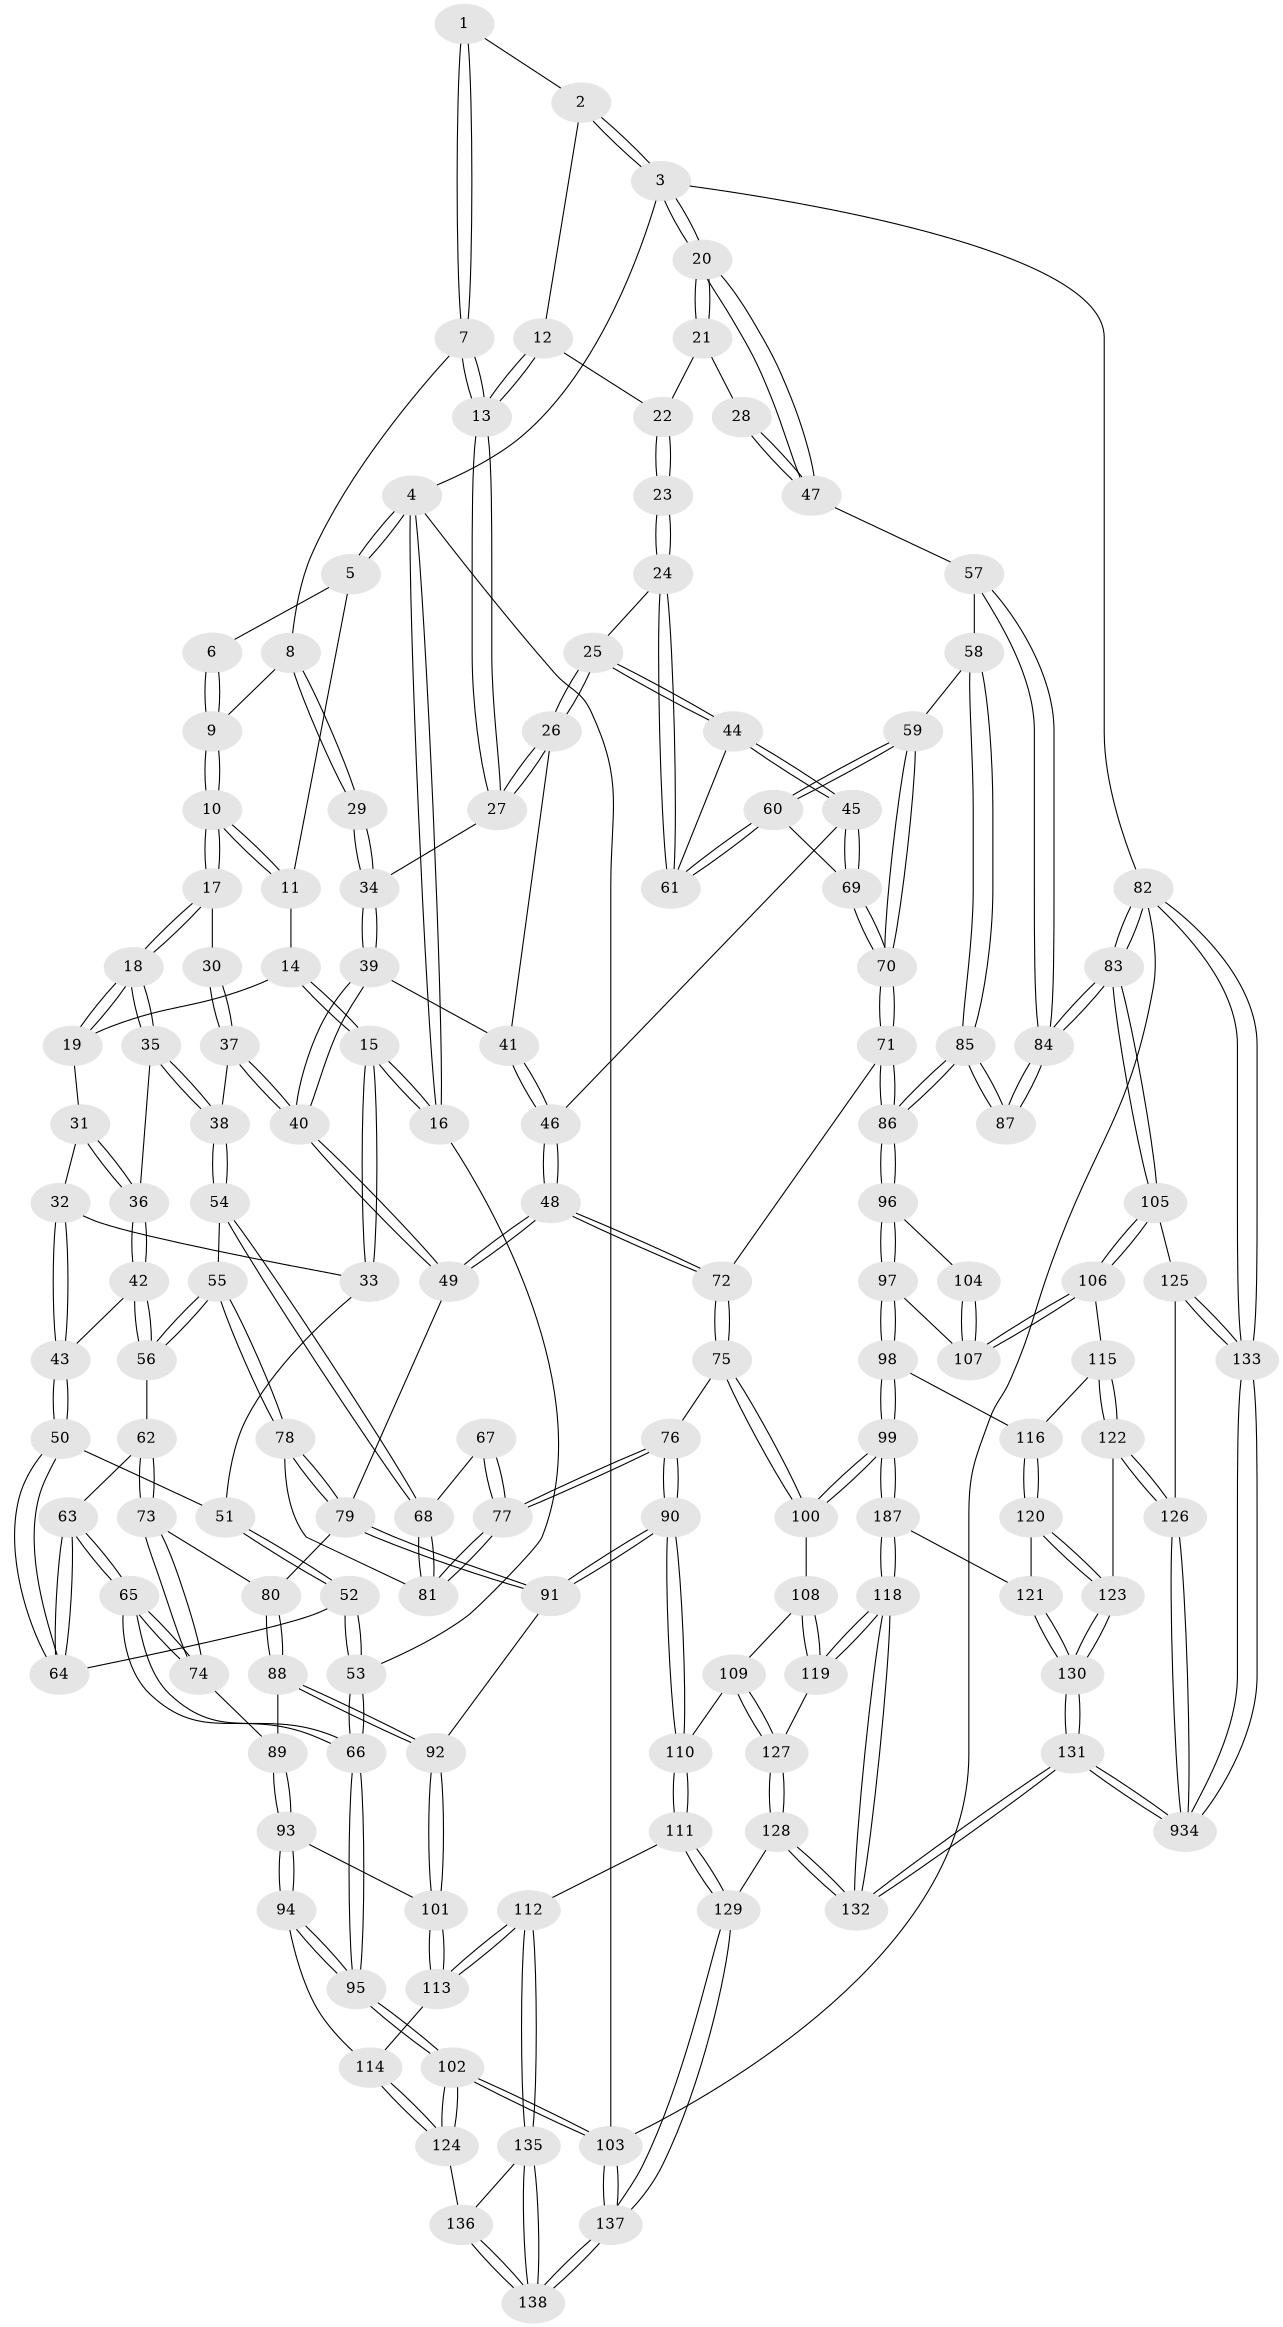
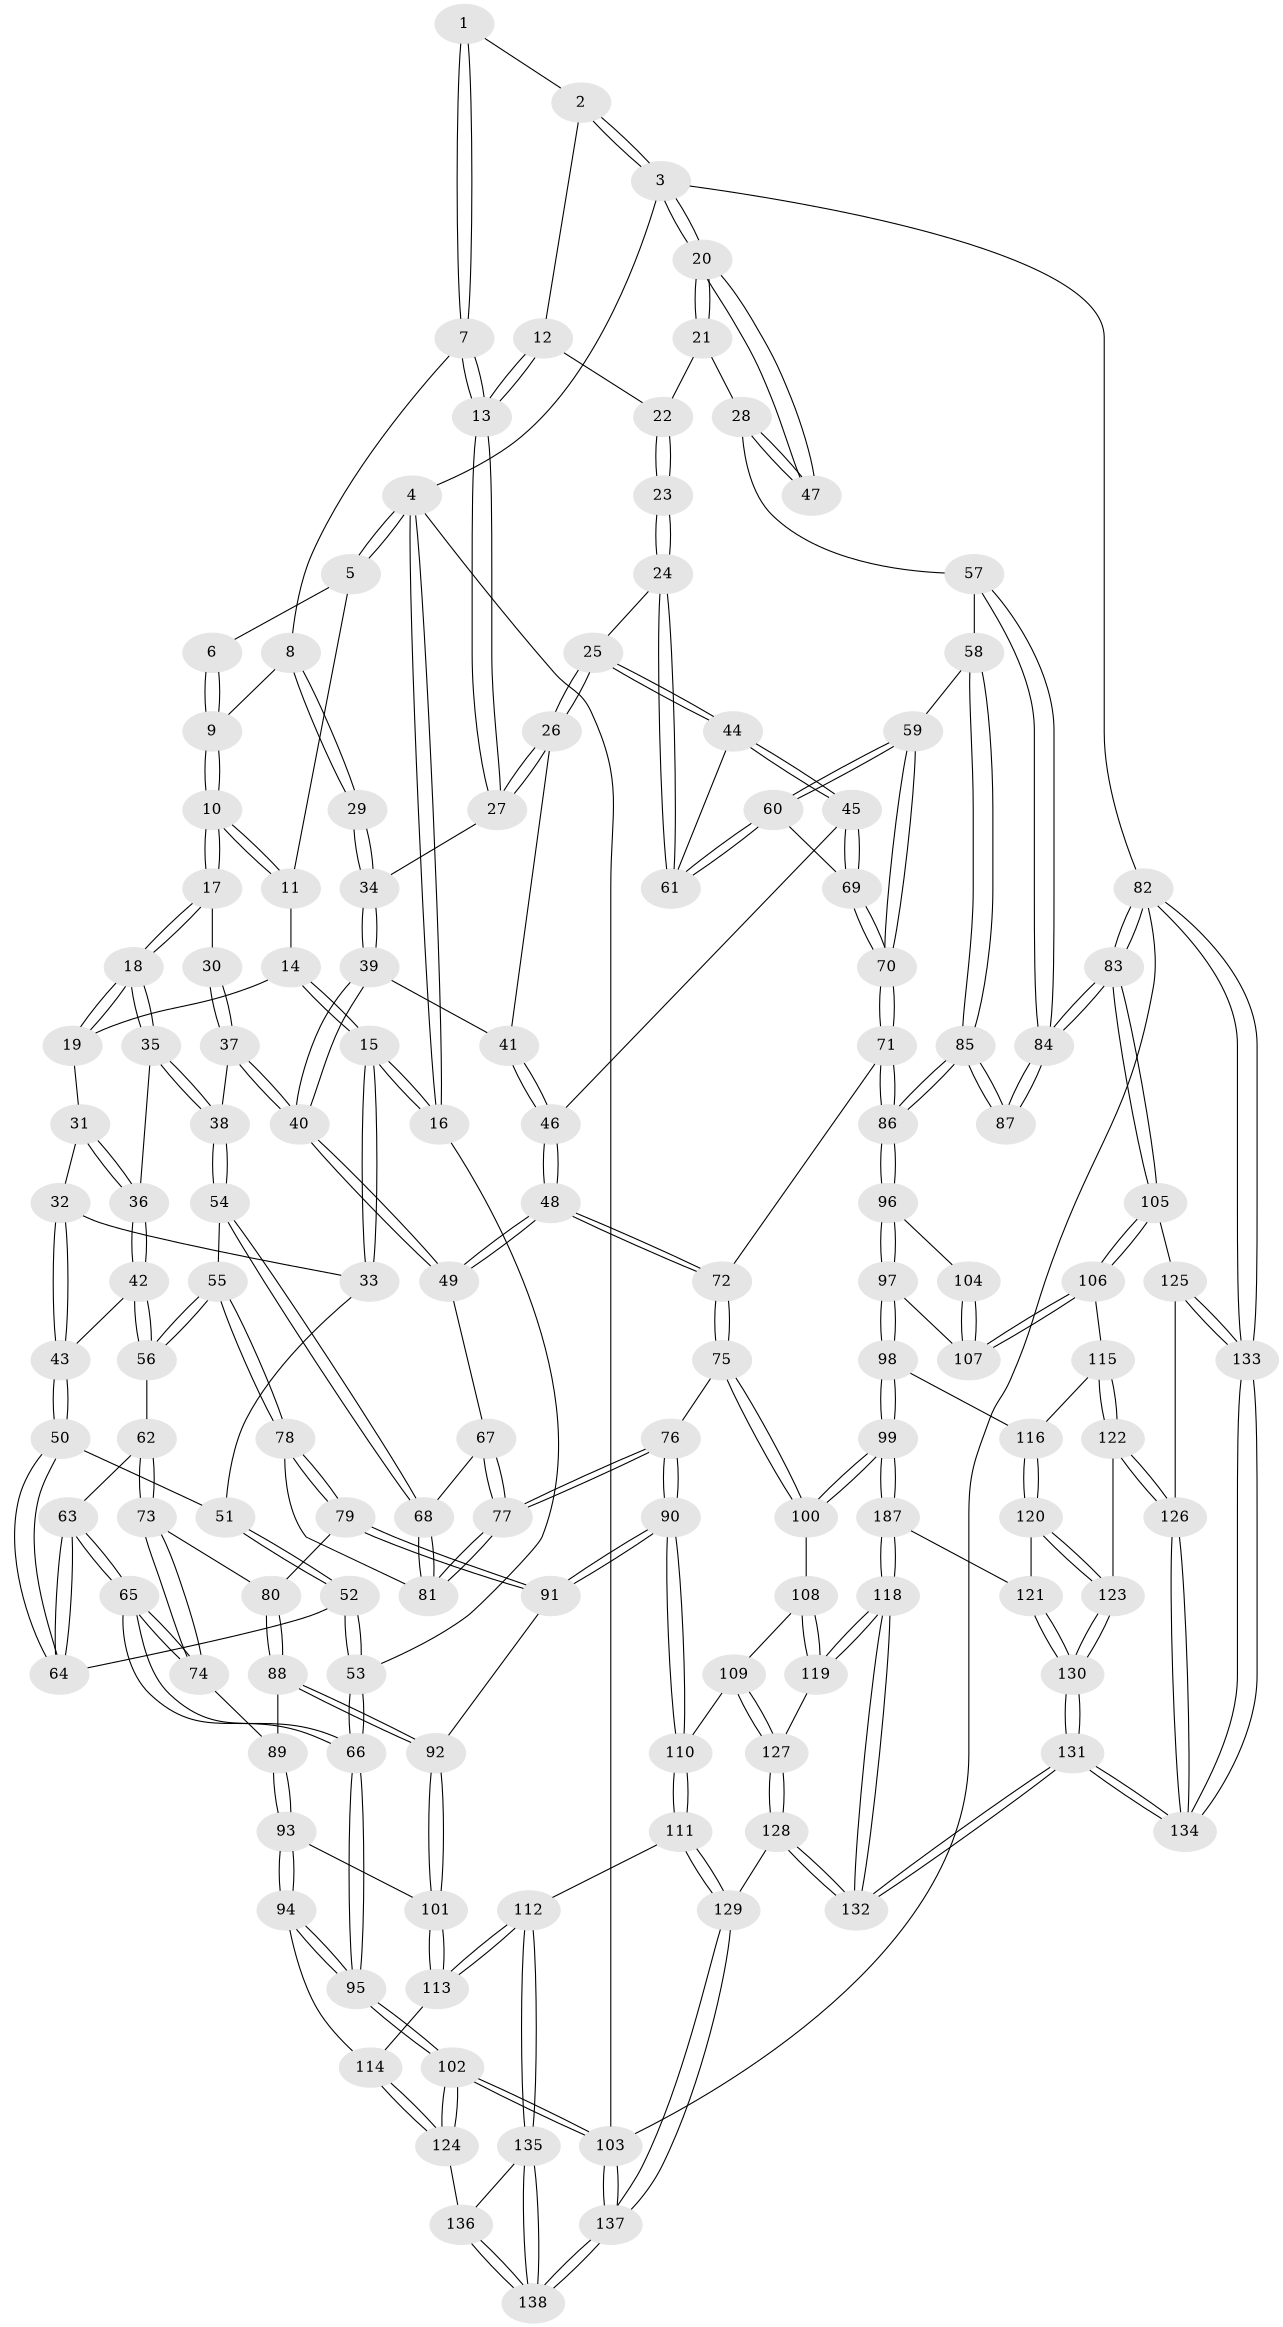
(893, 535) -> (813, 544)
(397, 1399) -> (468, 1360)
(1185, 1832) -> (1185, 1832)
